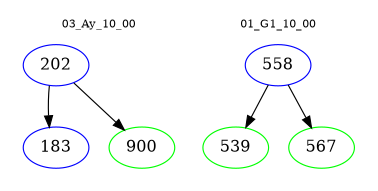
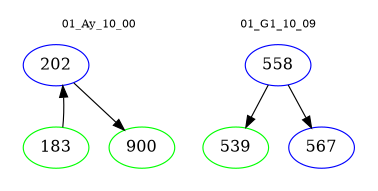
(99, 25) -> (99, 25)
(279, 25) -> (279, 25)
(48, 101) -> (64, 112)
(56, 148) -> (56, 148)
(322, 148) -> (322, 148)
